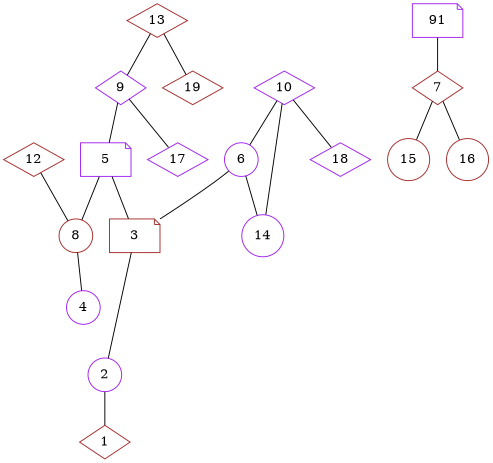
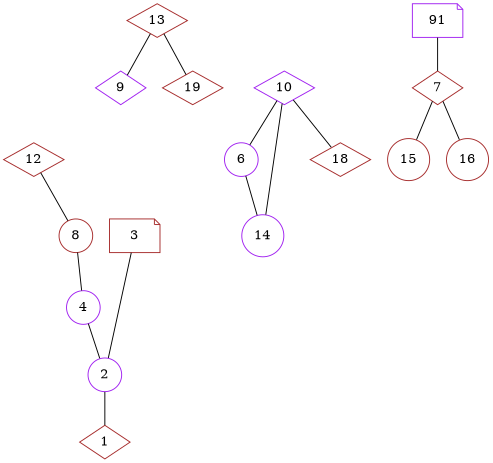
(106, 160) -> none
(178, 160) -> none
(340, 160) -> (340, 160)
(195, 196) -> none
none -> (94, 341)
